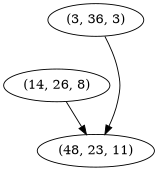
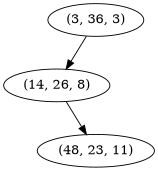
(120, 81) -> (79, 49)
